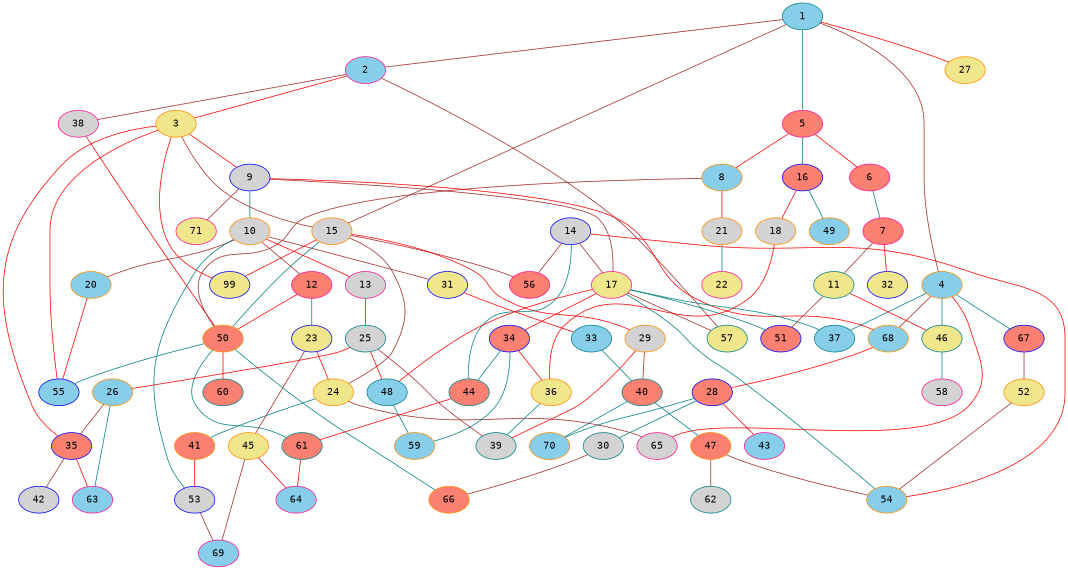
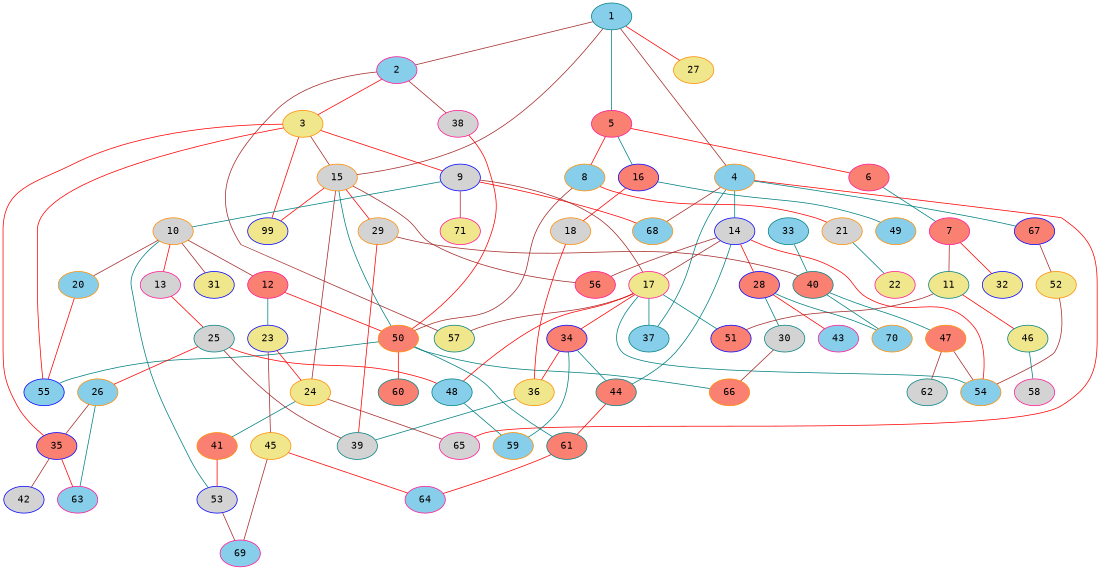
(942, 312) -> (735, 200)
(527, 316) -> none
(803, 370) -> (747, 258)
